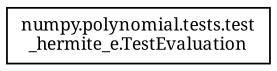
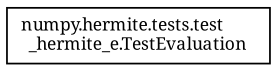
(138, 36) -> (138, 36)
